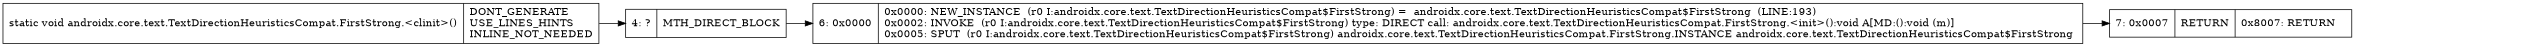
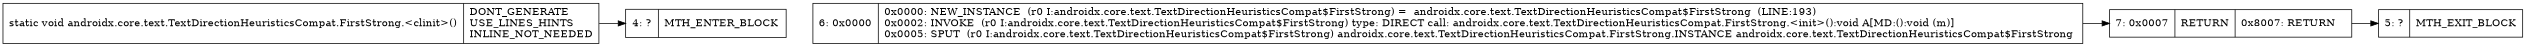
(722, 23) -> (722, 23)
(796, 23) -> none
none -> (2451, 23)
